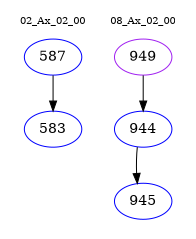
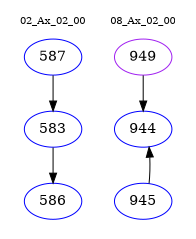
(137, 160) -> (150, 170)
none -> (53, 201)
